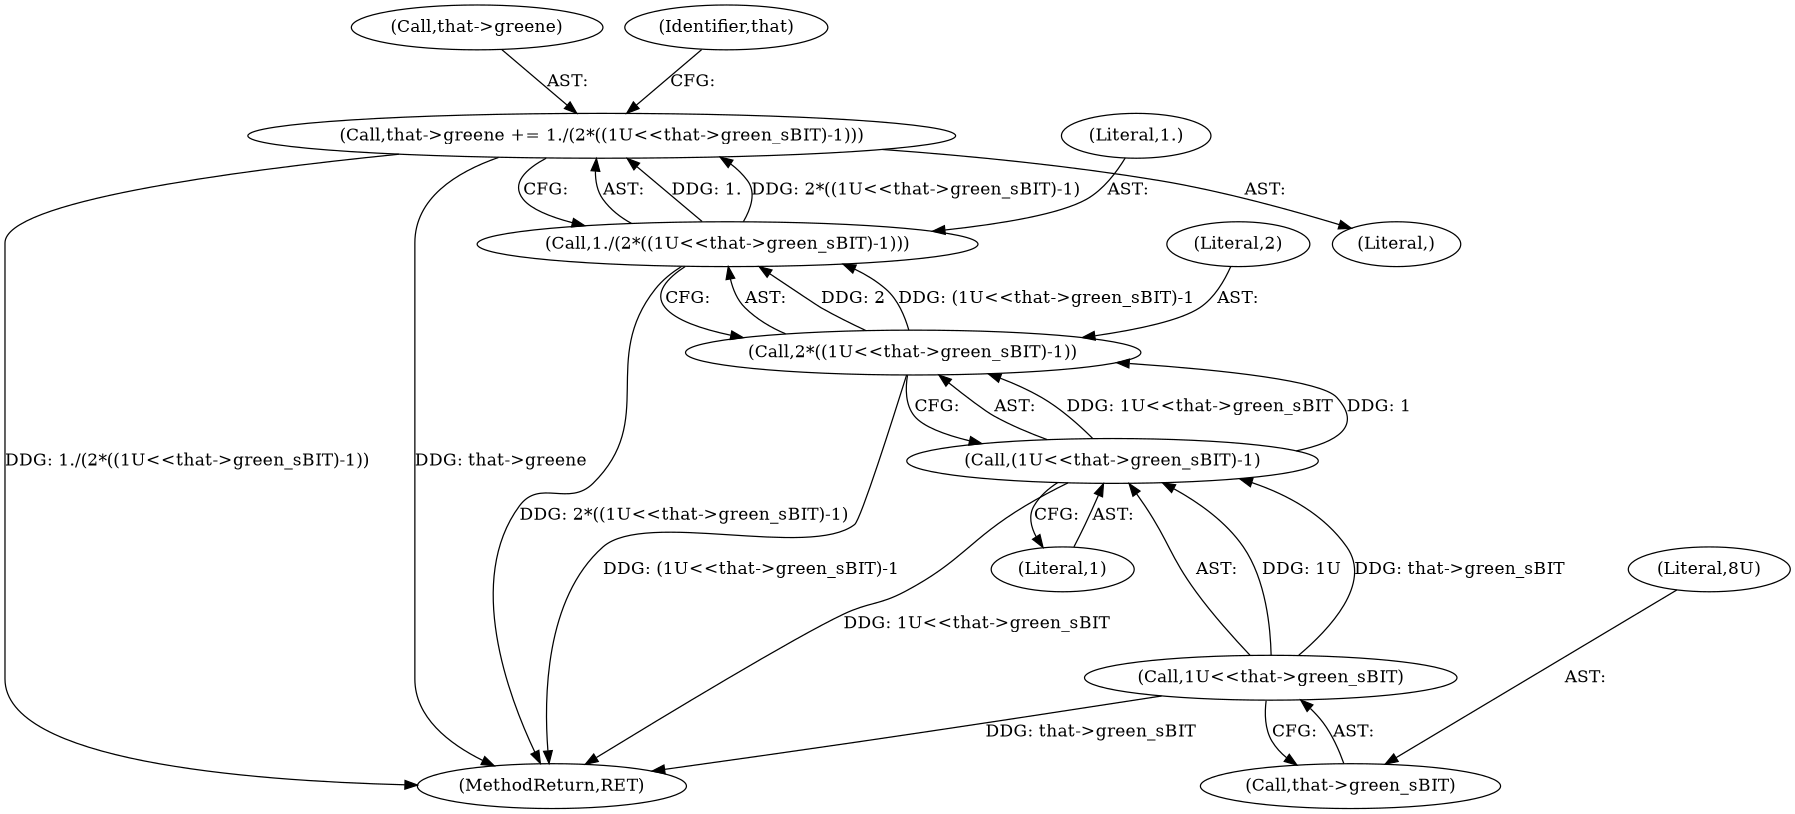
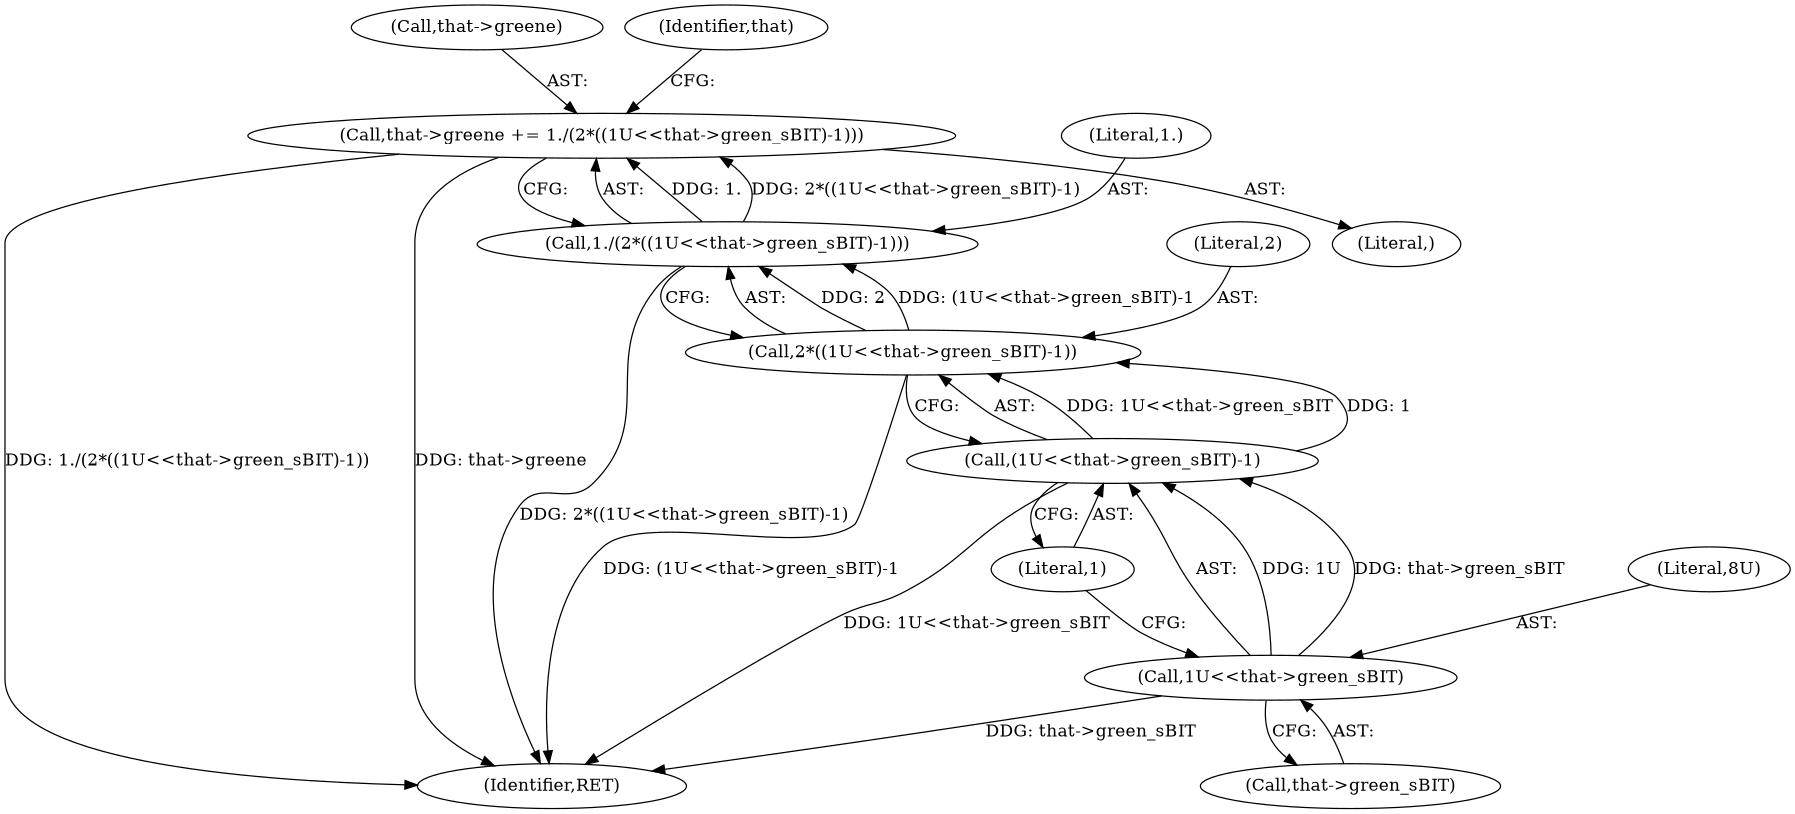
none -> (1133, 628)
(1536, 674) -> (1506, 620)
(552, 786) -> (552, 786)
